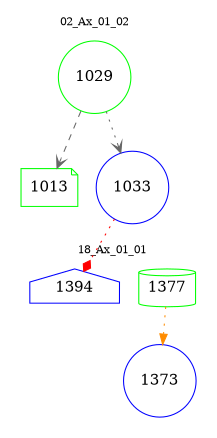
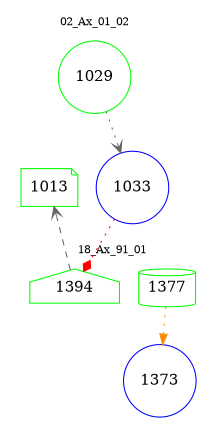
(71, 135) -> (65, 247)
(112, 251) -> (112, 251)
(75, 288) -> (75, 288)
